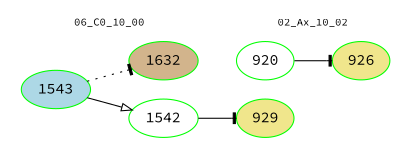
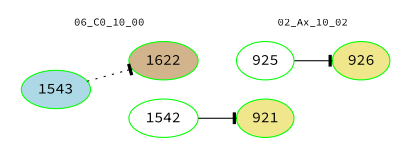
(164, 61) -> (164, 61)
(265, 61) -> (265, 61)
(105, 102) -> none
(265, 118) -> (265, 118)
